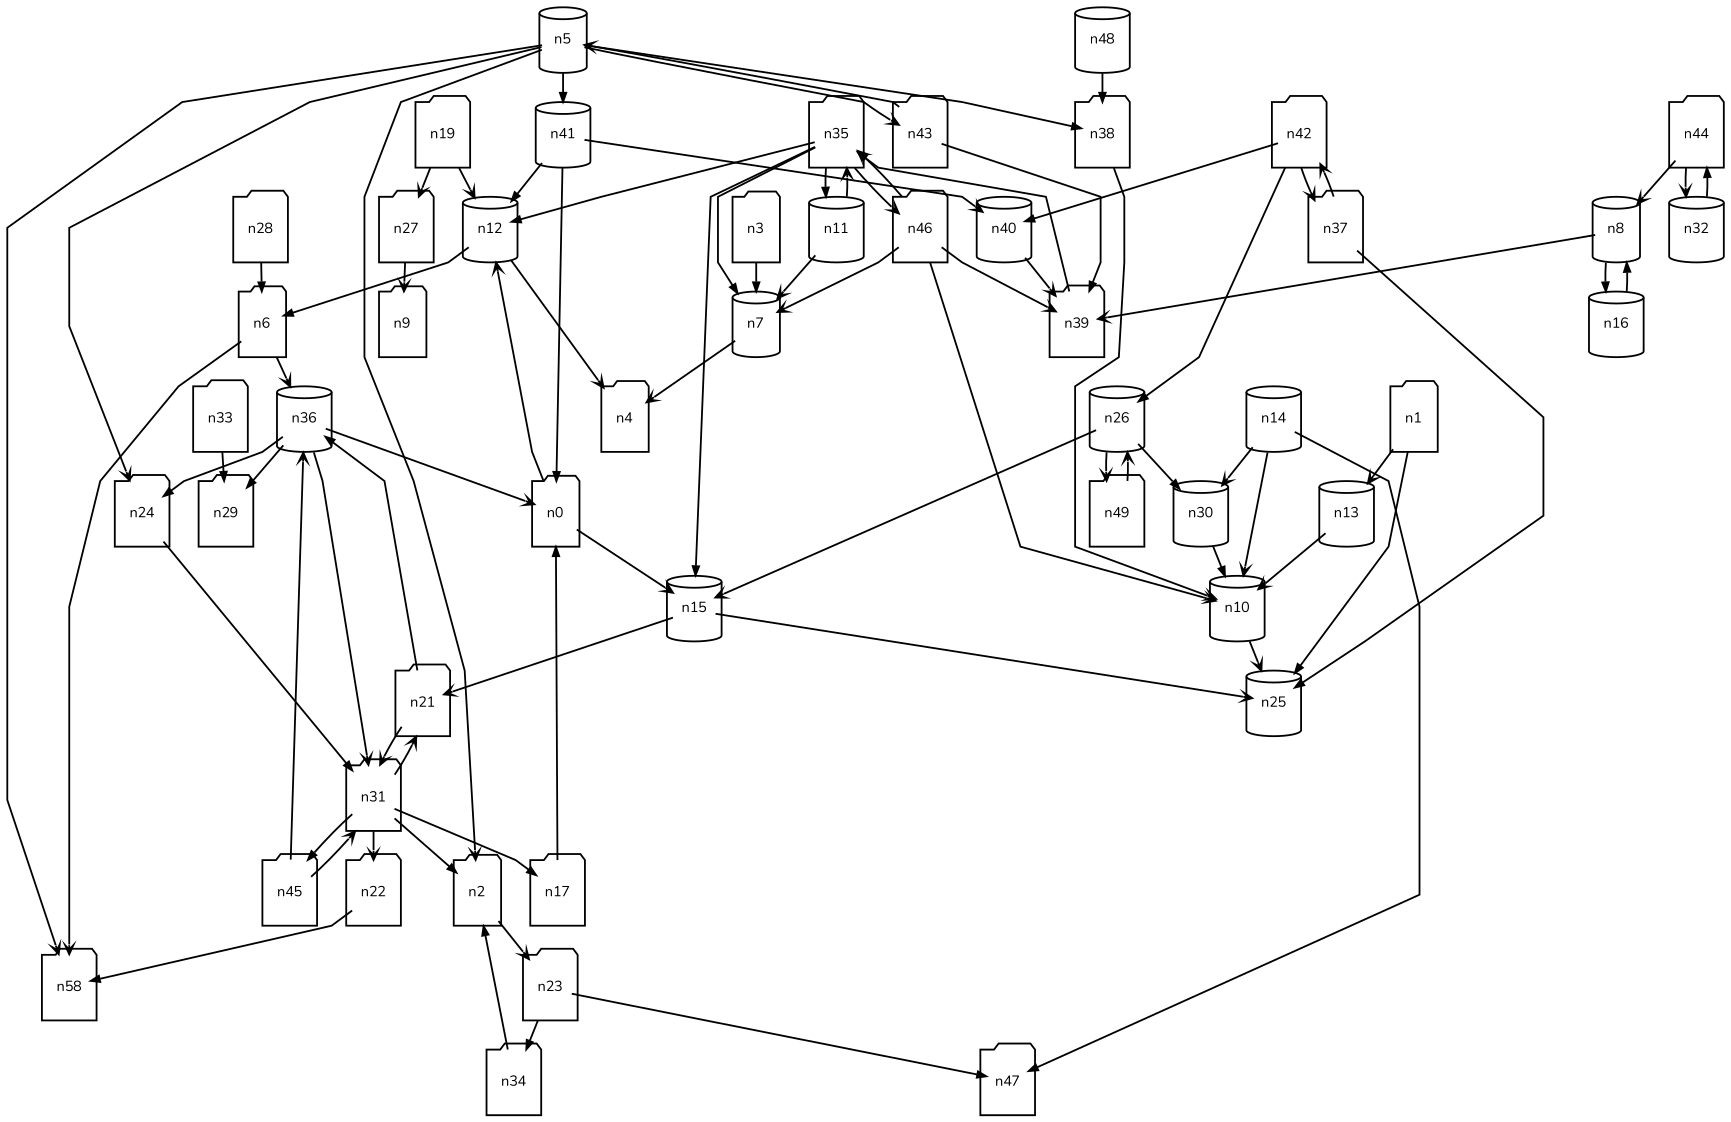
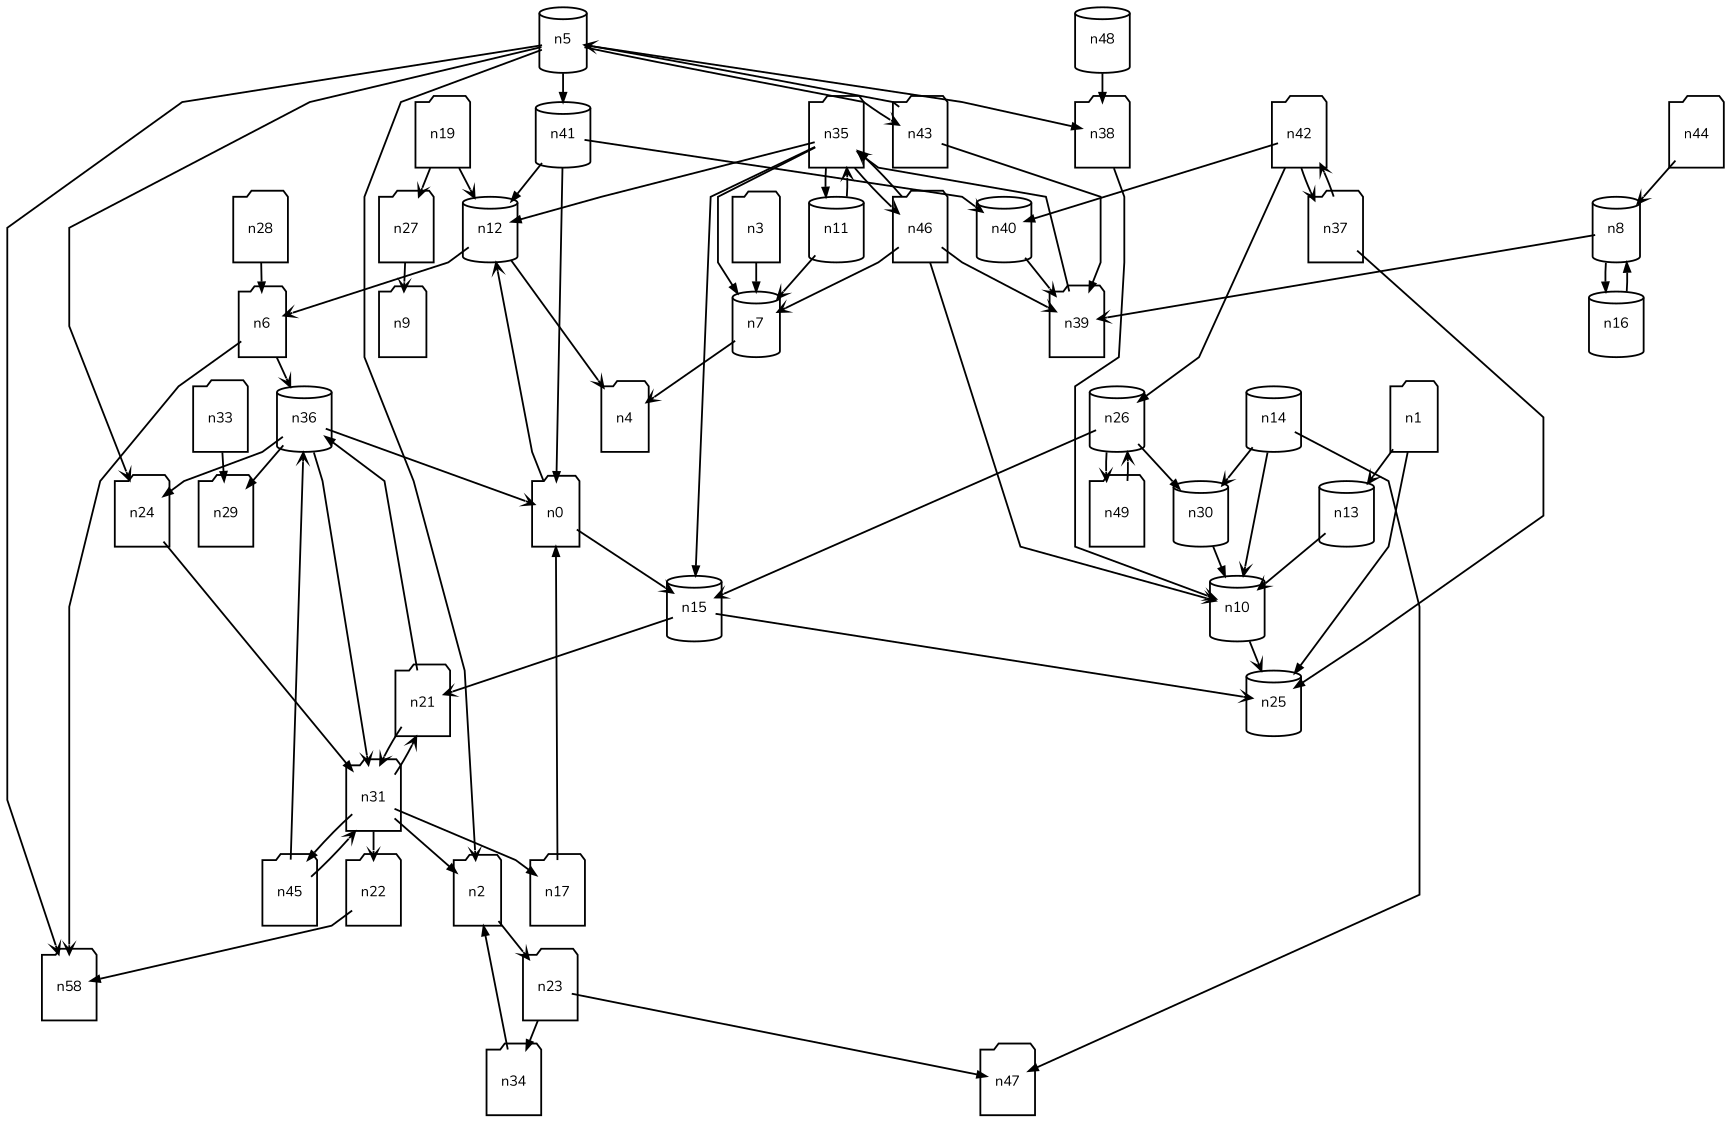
(1696, 230) -> none
(383, 284) -> (383, 284)
